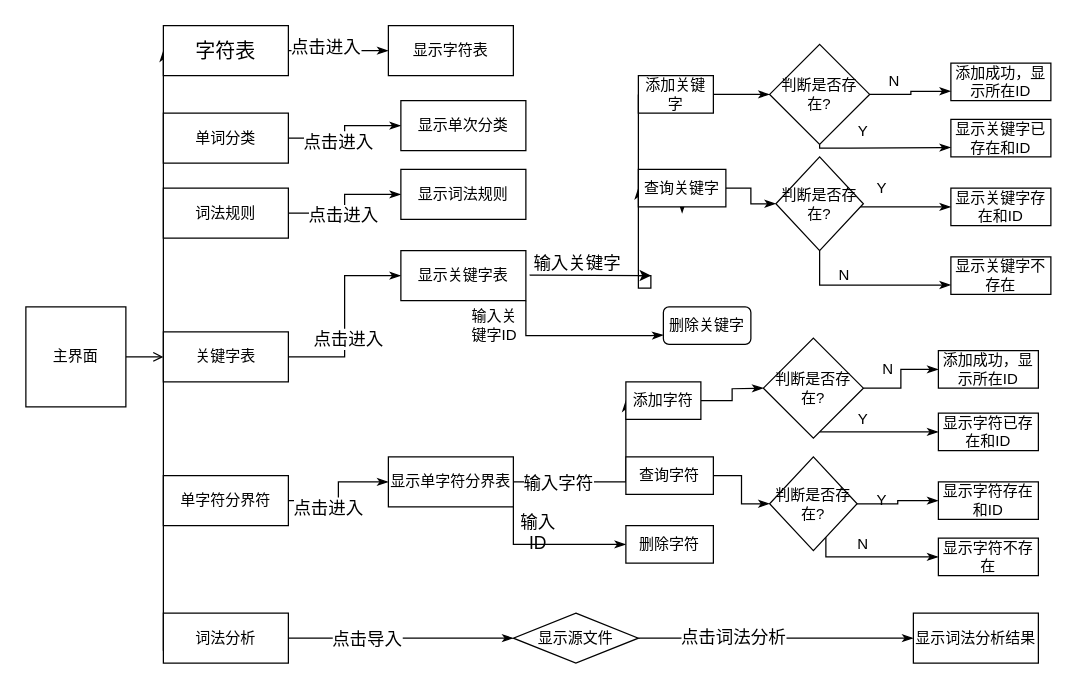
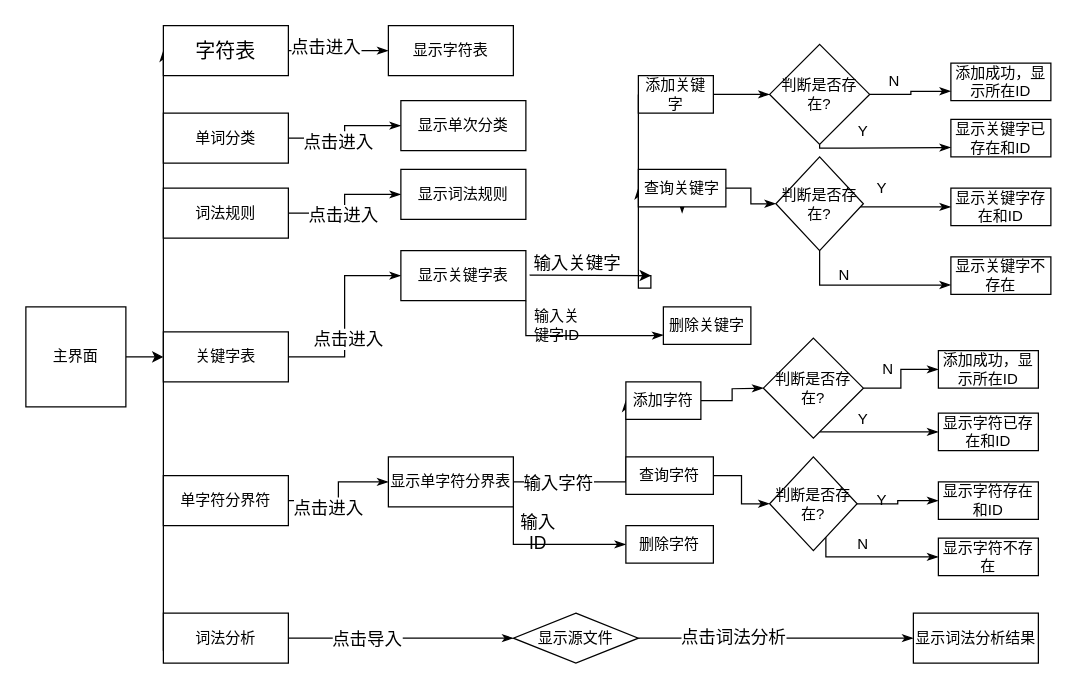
(494, 326) -> (557, 326)
(707, 326) -> (707, 326)
(155, 357) -> (153, 357)
